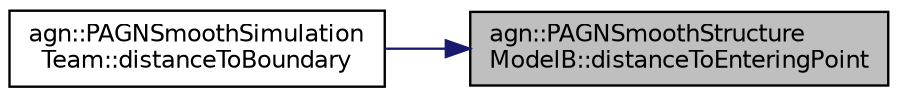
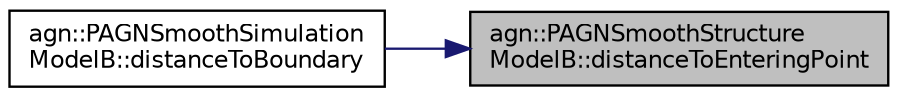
(197, 49) -> (197, 49)
